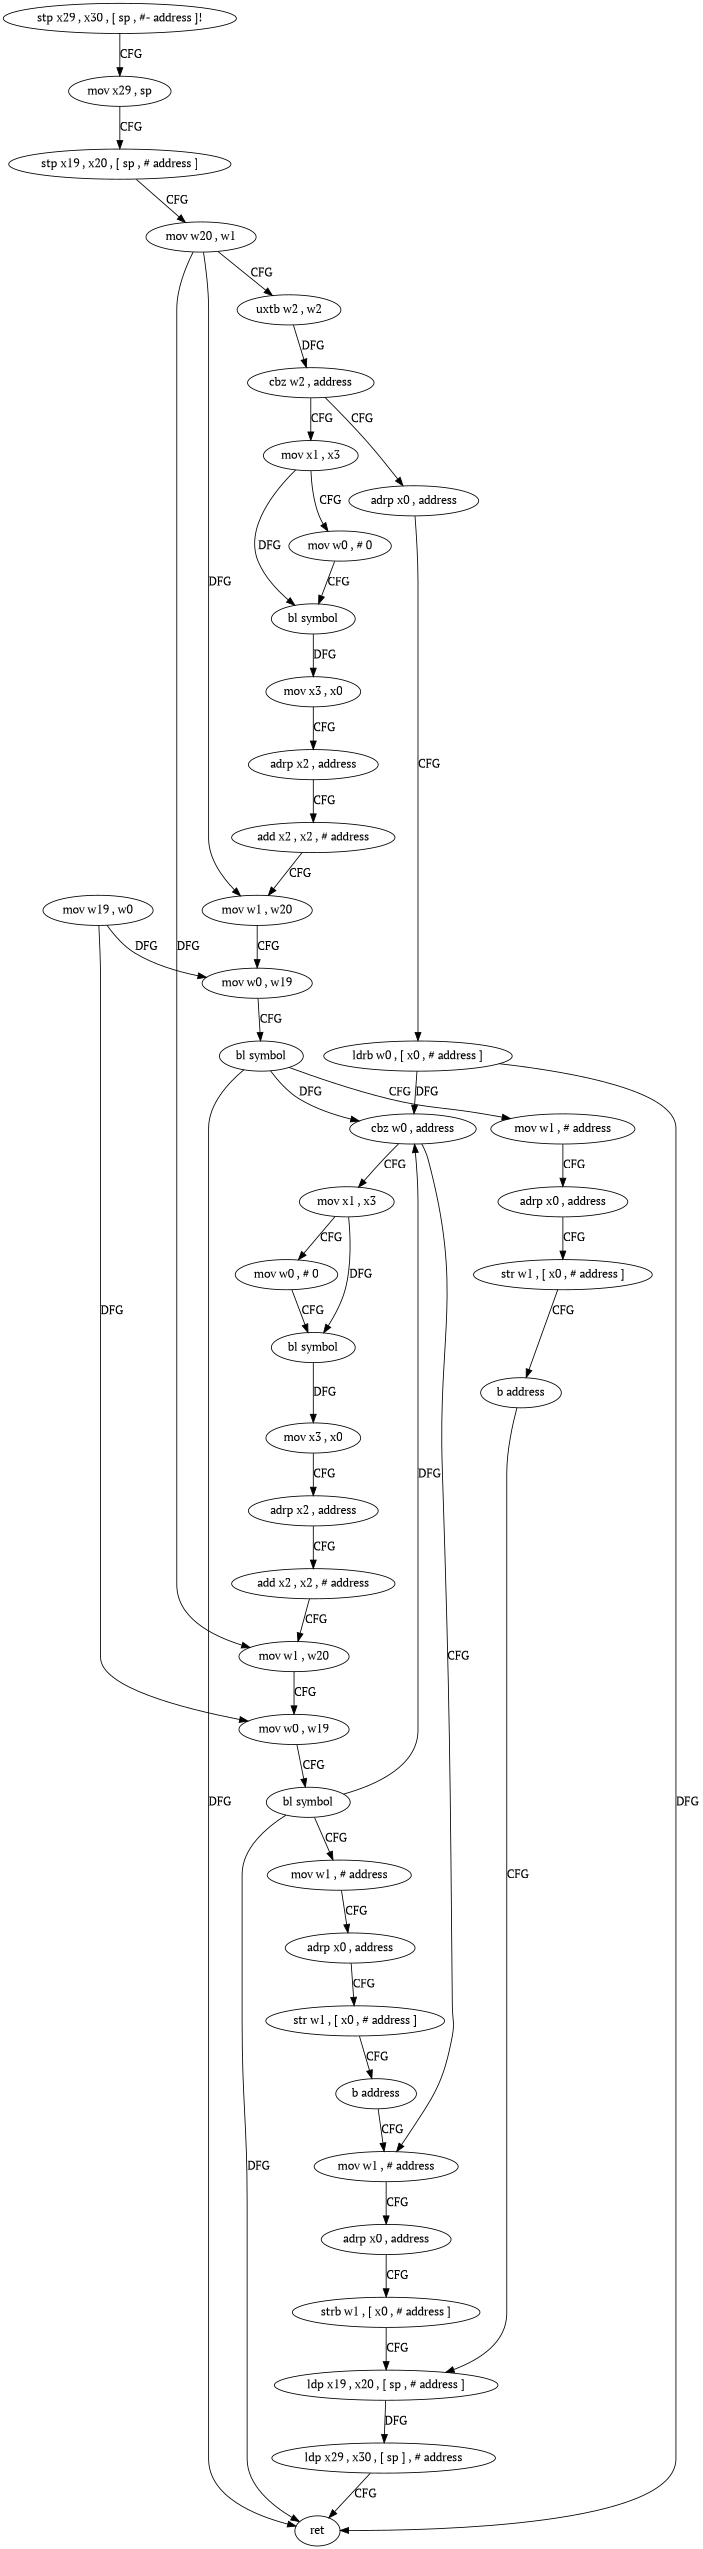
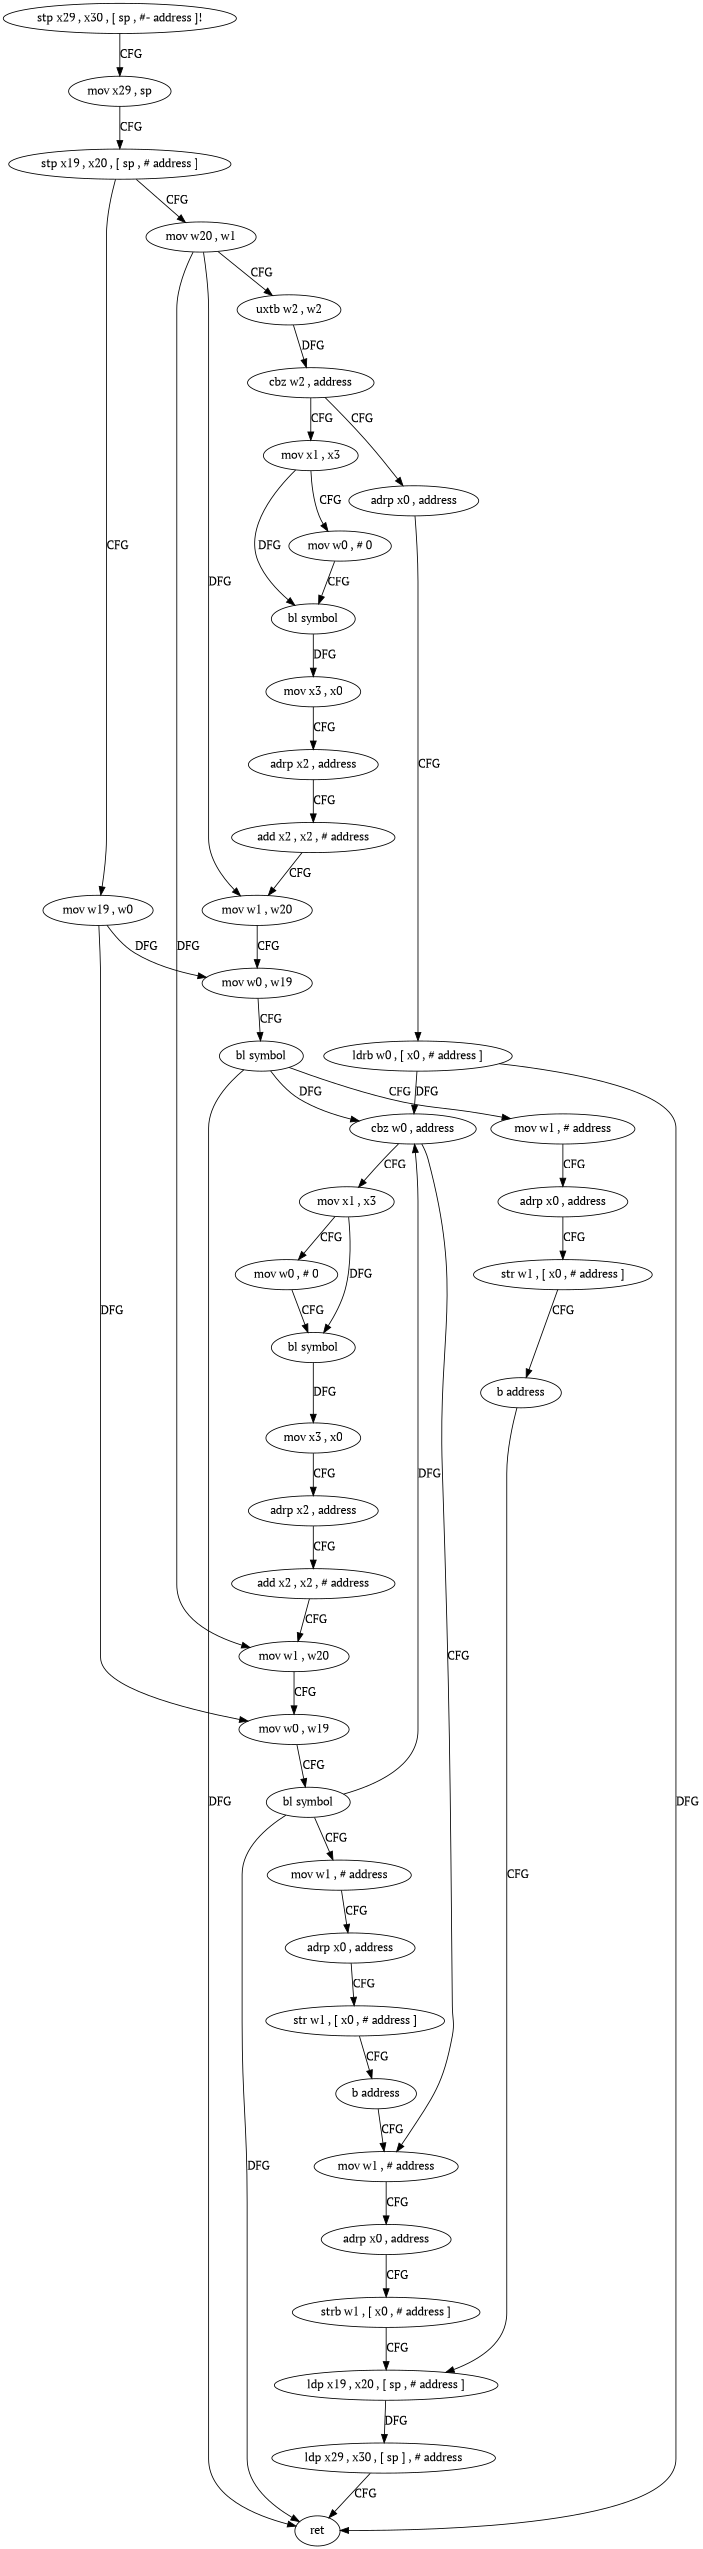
none -> (106, 533)
